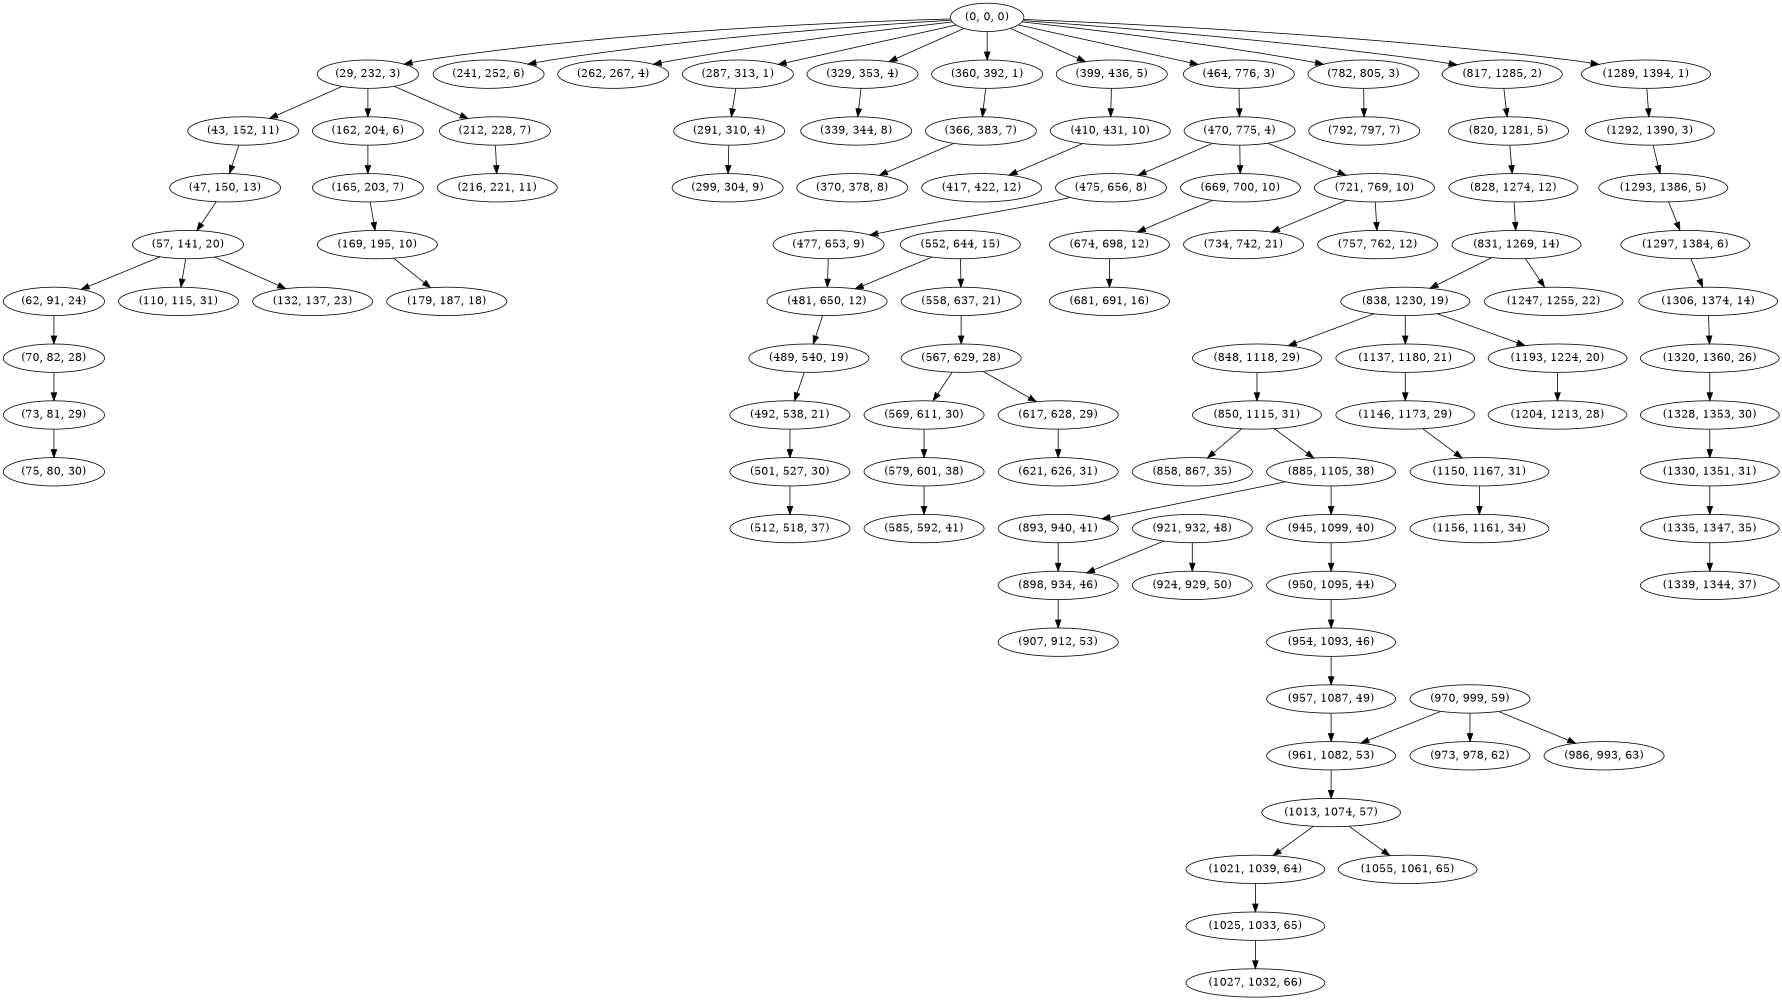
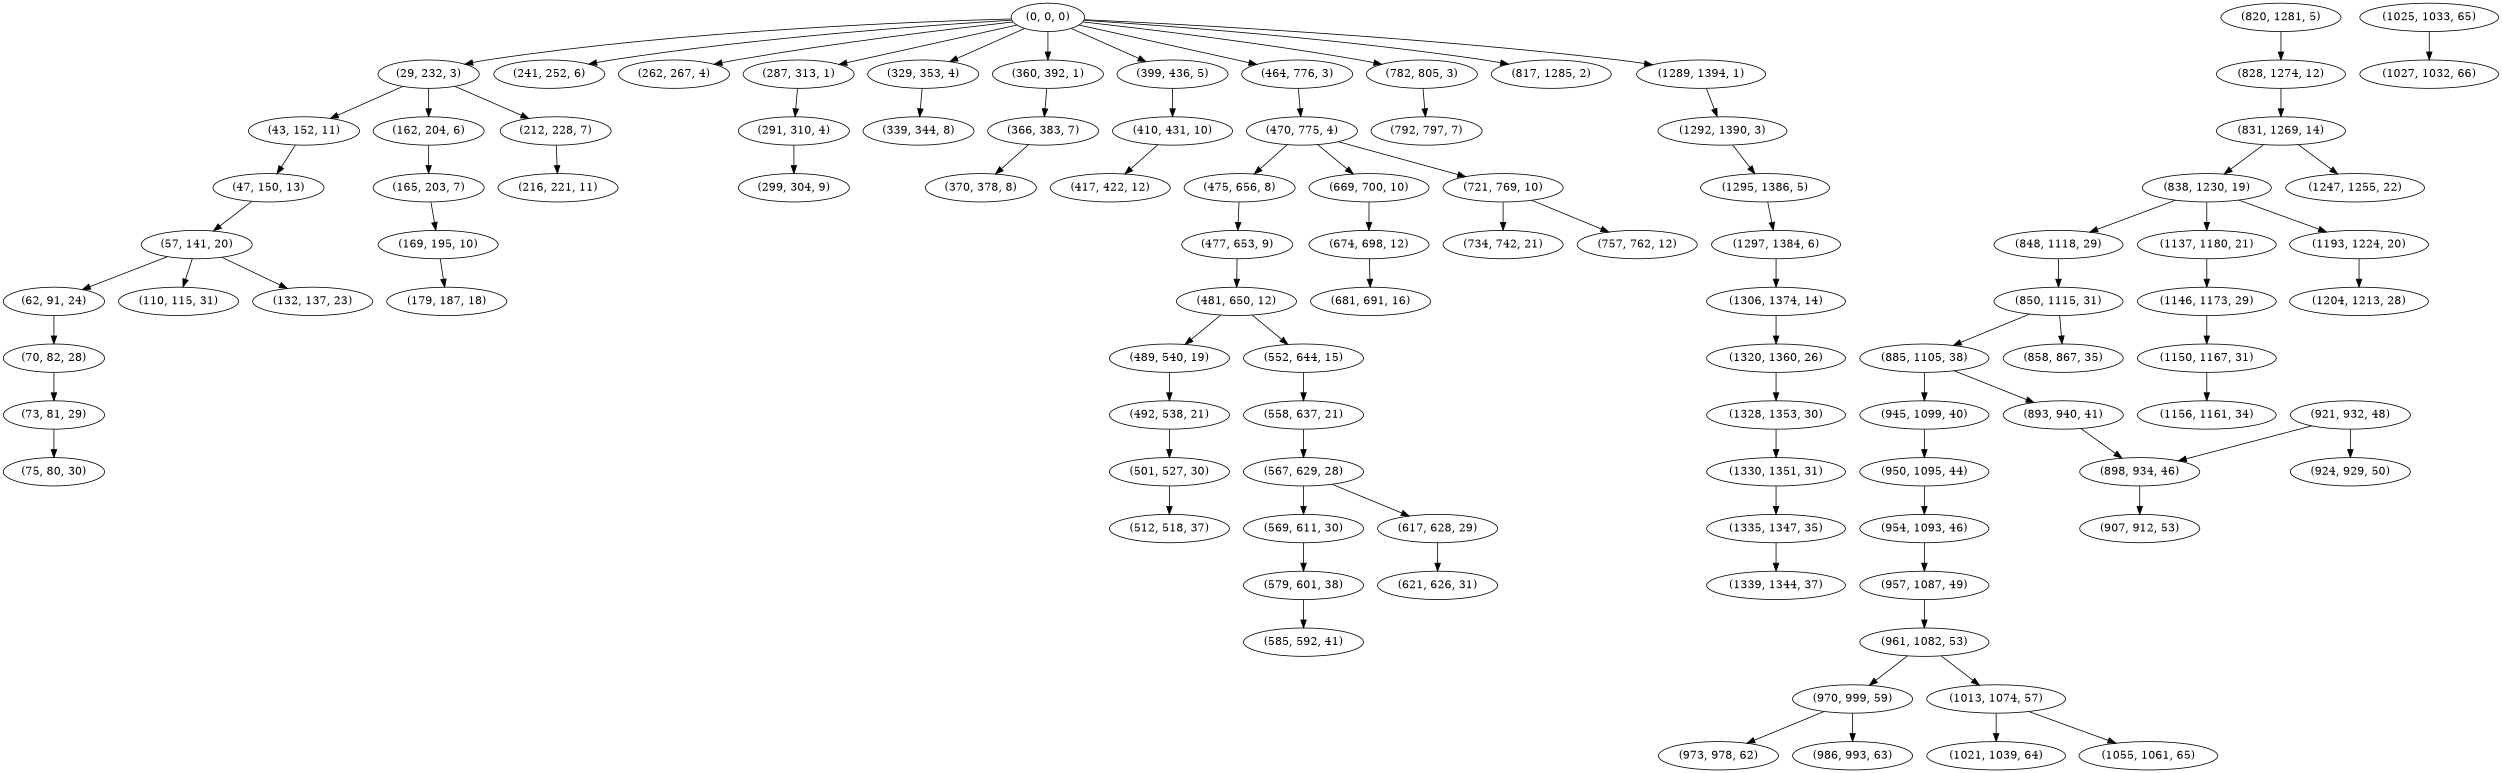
(1505, 99) -> none
(1663, 188) -> (1765, 188)
(897, 271) -> (1267, 327)
(1404, 726) -> (1892, 668)
(1255, 894) -> none
